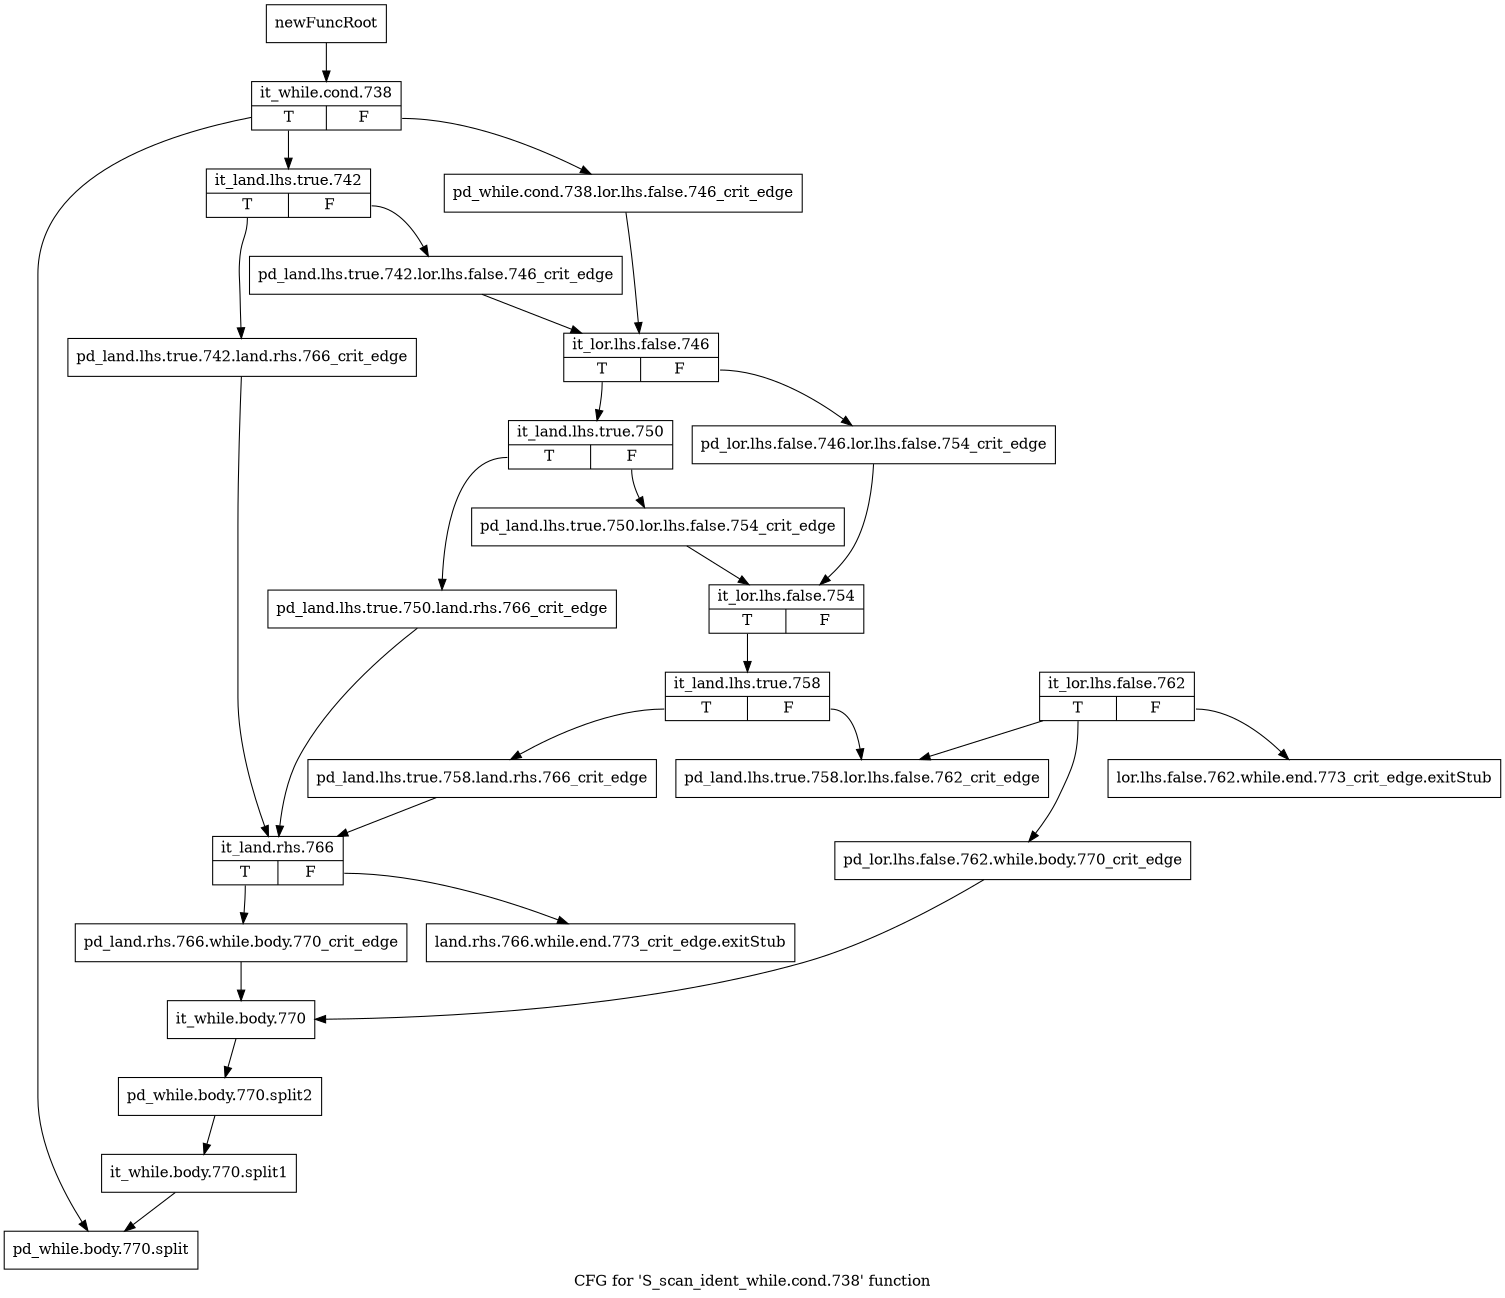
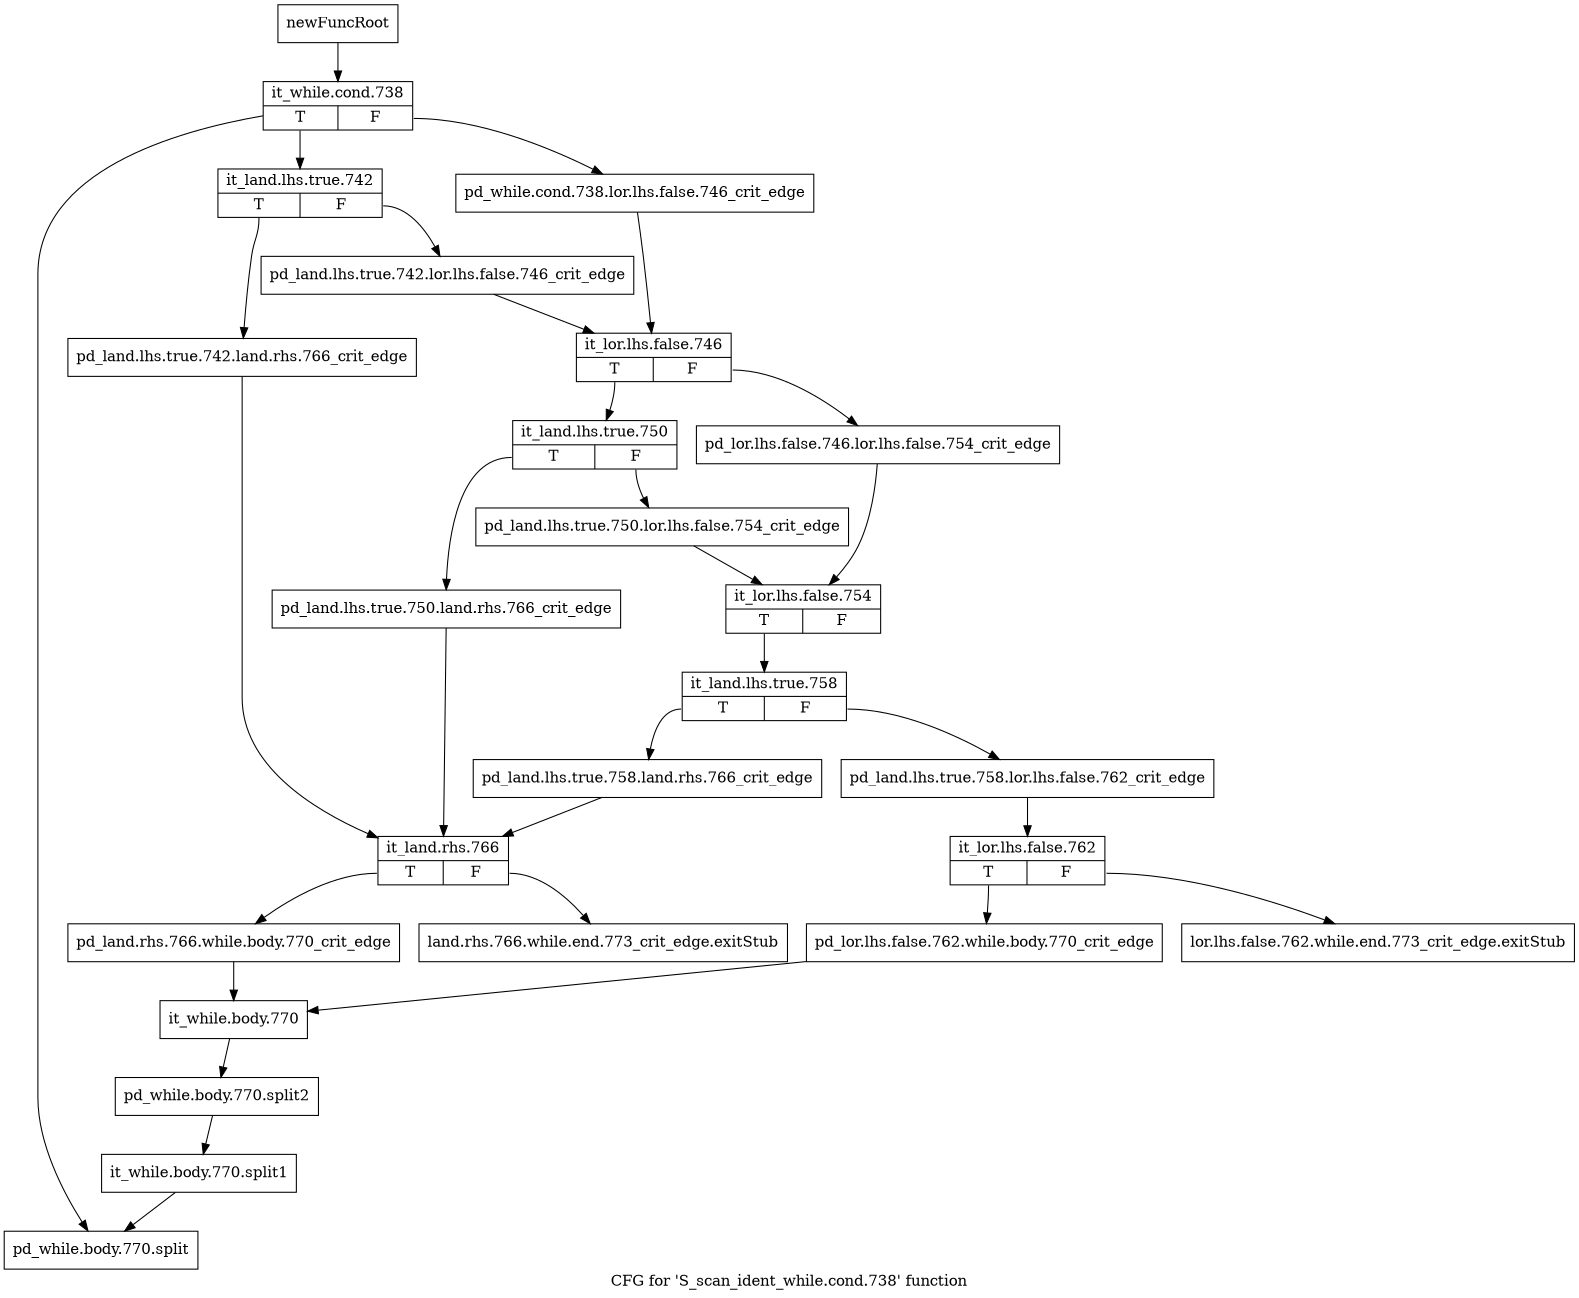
(986, 739) -> (1028, 812)
